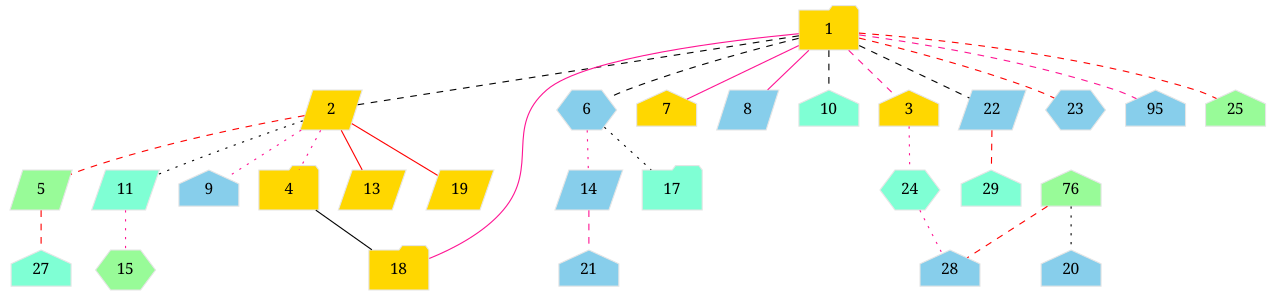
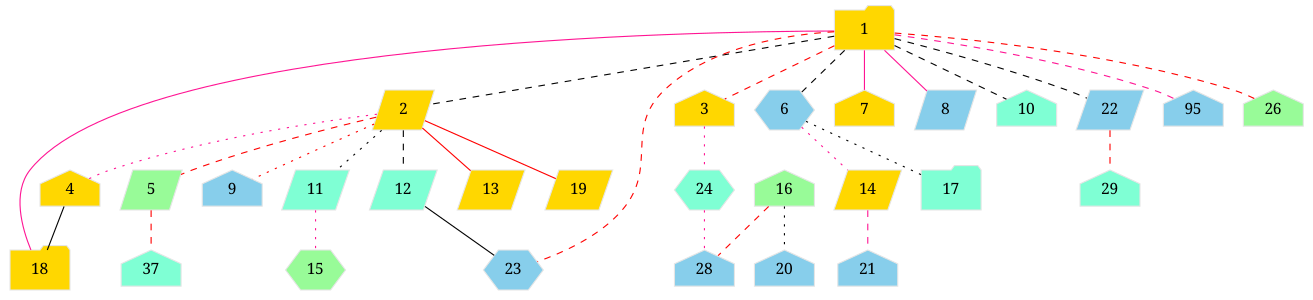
(872, 73) -> (780, 72)
(1236, 110) -> (1273, 110)
(264, 154) -> (313, 151)
(289, 190) -> (70, 190)
none -> (403, 190)
(589, 190) -> (868, 190)
(1071, 190) -> (784, 190)
(41, 270) -> (151, 270)
